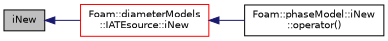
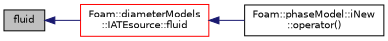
(24, 20) -> (24, 20)
(145, 20) -> (145, 20)
